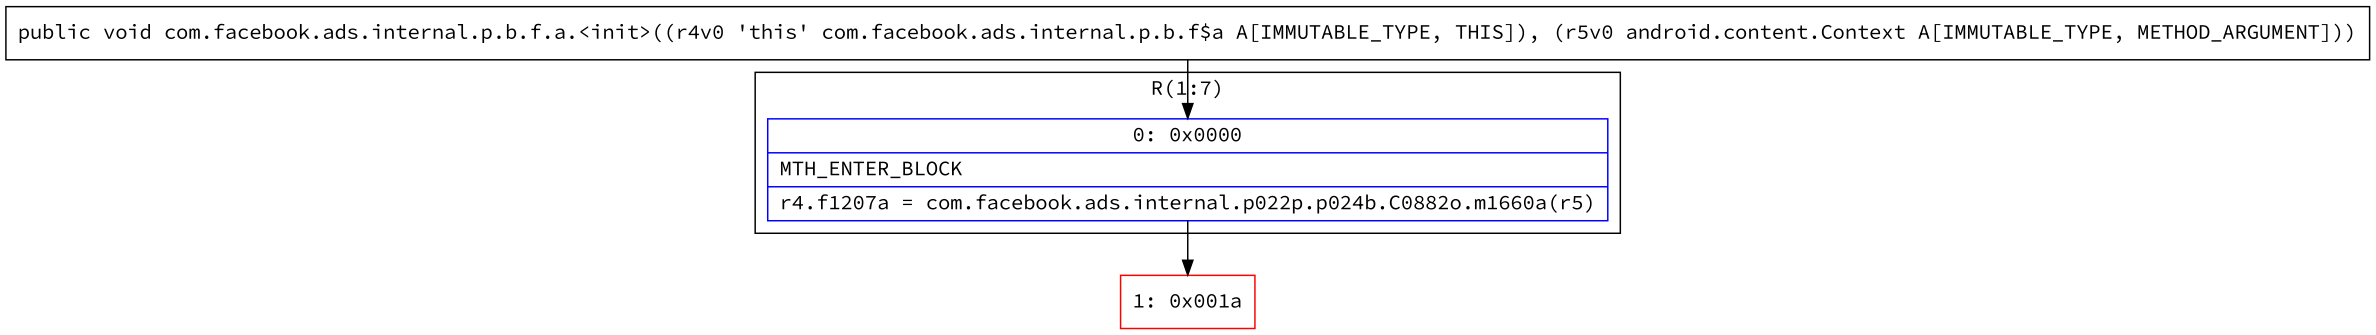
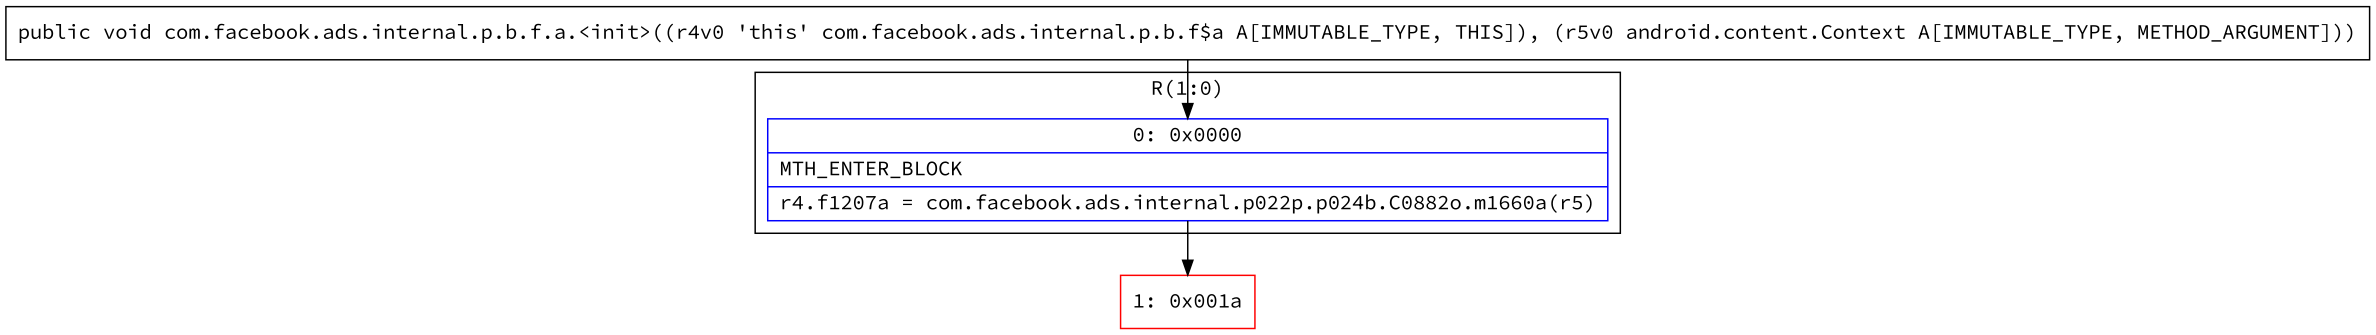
(1188, 89) -> (1188, 89)
